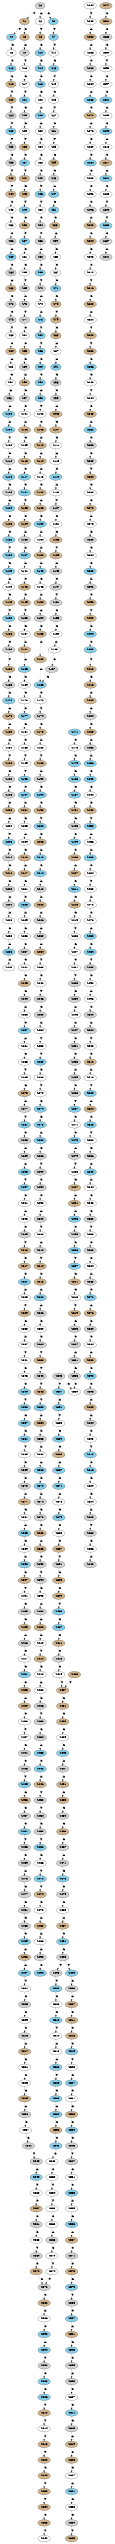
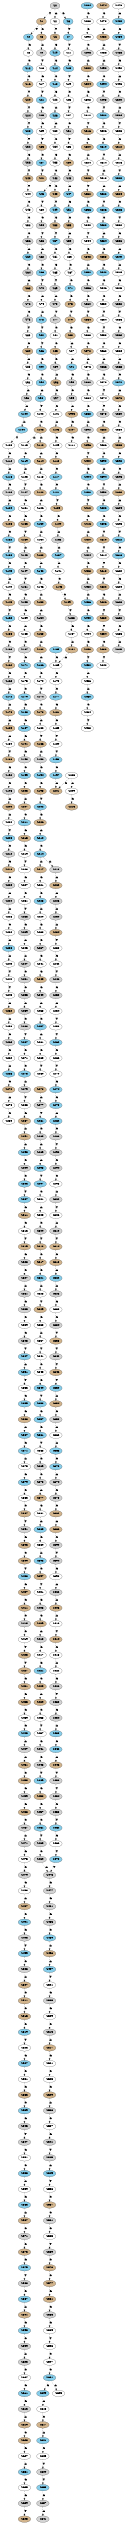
(106, 123) -> (47, 2385)
(90, 154) -> none
(24, 186) -> (55, 186)
(11, 194) -> (28, 194)
(56, 453) -> (33, 437)
(40, 508) -> (40, 508)
(24, 659) -> (64, 657)
(47, 676) -> (24, 657)
(24, 732) -> (56, 713)
(24, 818) -> (64, 783)
(24, 865) -> (40, 861)
(90, 905) -> none
none -> (9, 971)
(24, 1085) -> none
(66, 1383) -> (24, 1332)
(59, 1628) -> (24, 1592)
(61, 1682) -> (24, 1646)
(63, 1879) -> (24, 1859)
(40, 1886) -> (53, 1866)
(60, 1964) -> (103, 91)
(40, 2279) -> (50, 2275)
